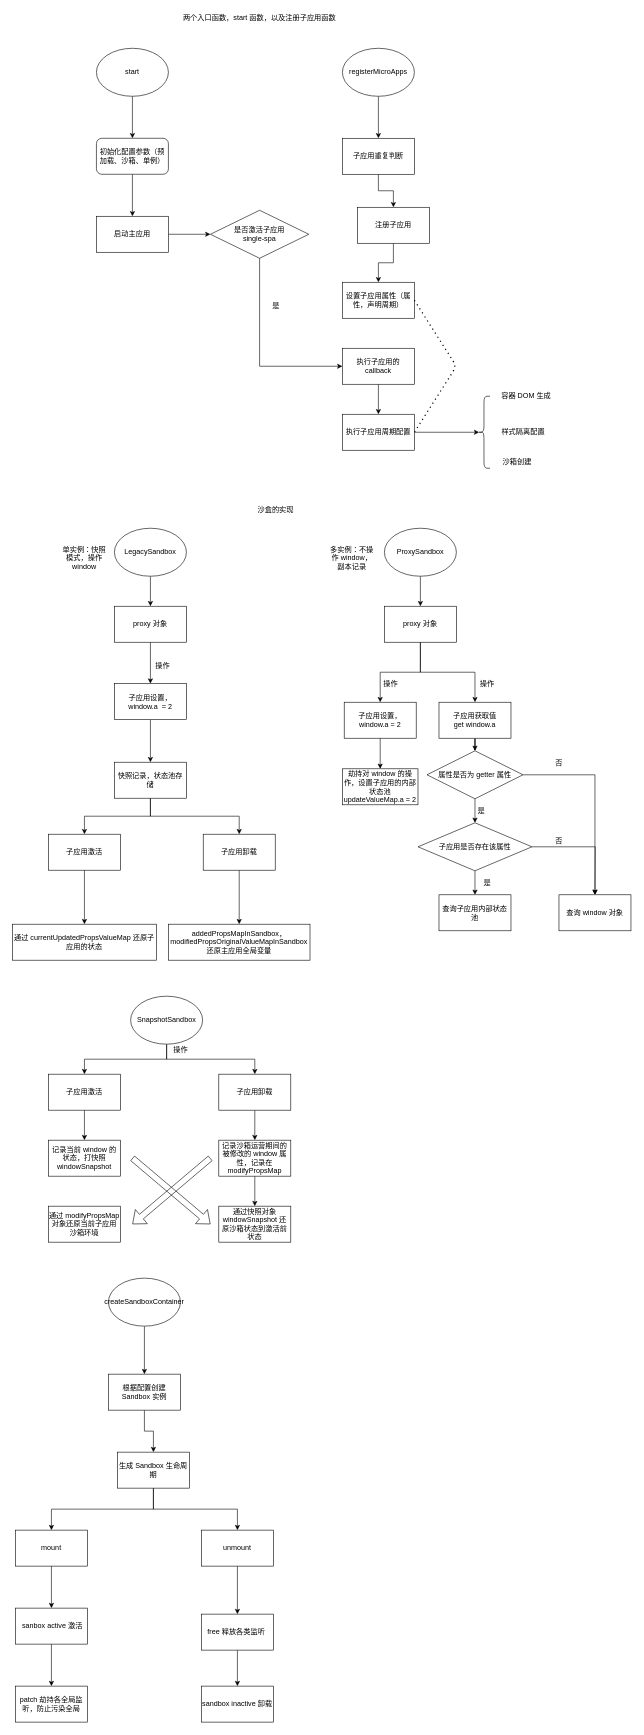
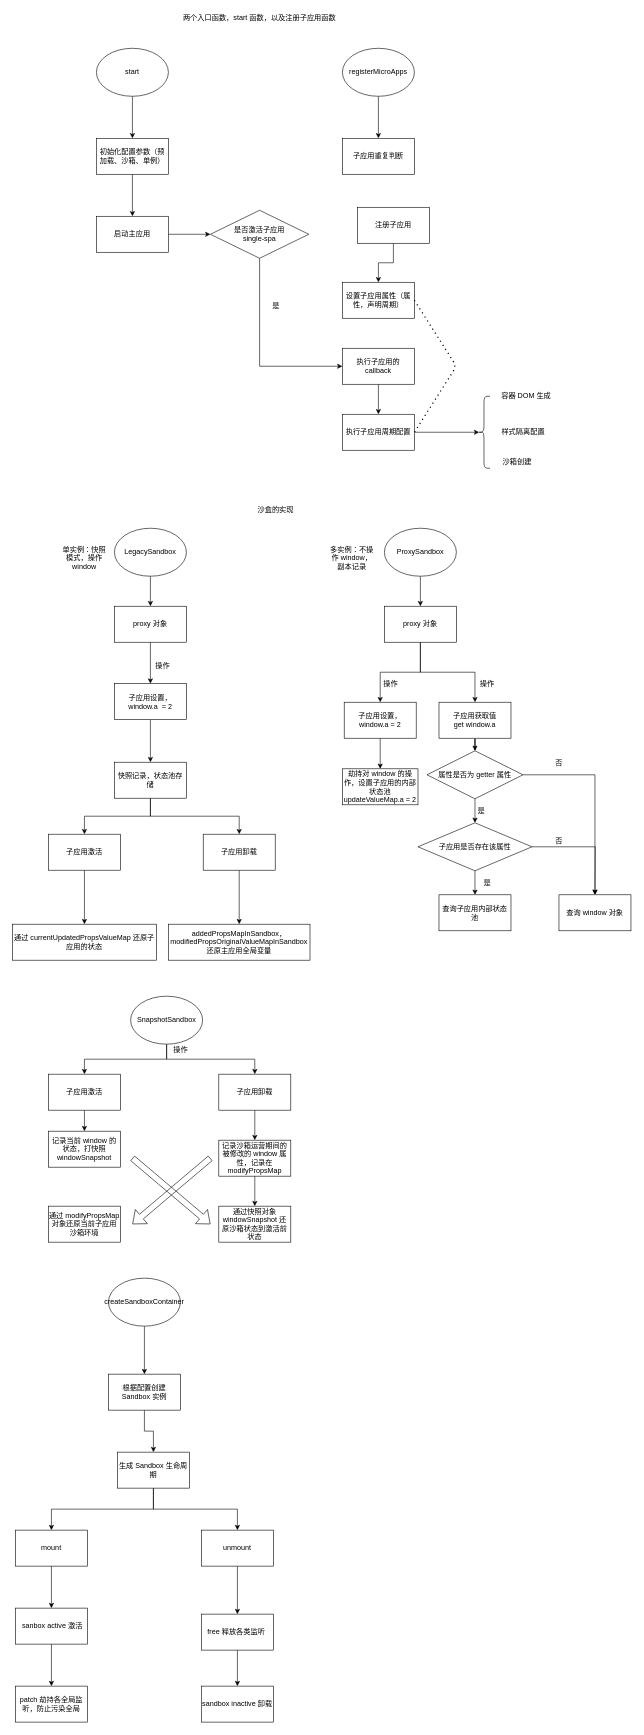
(132, 156) -> (132, 156)
(378, 184) -> none
(84, 1158) -> (84, 1149)
